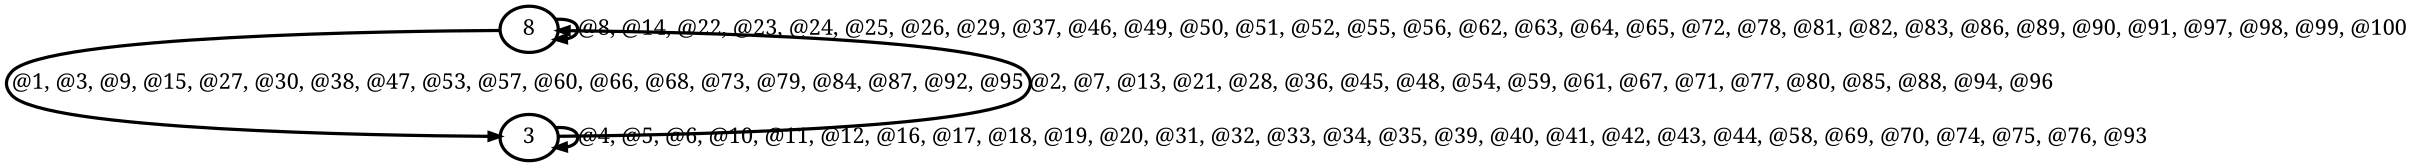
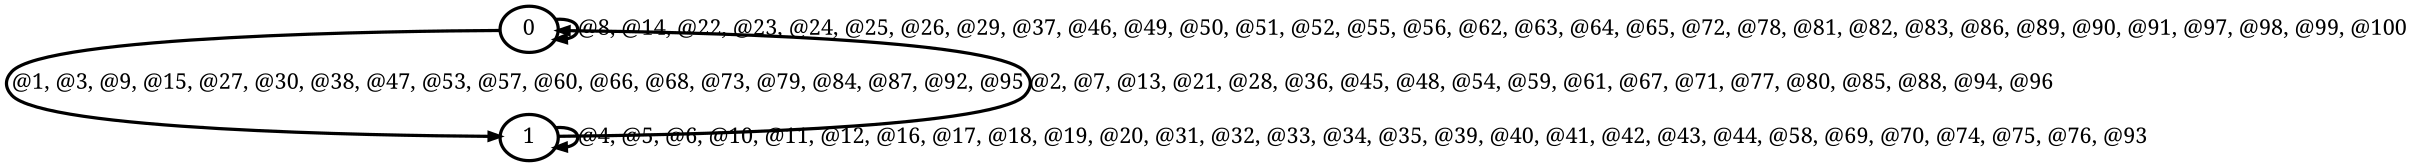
(529, 29) -> (529, 29)
(529, 138) -> (529, 138)
